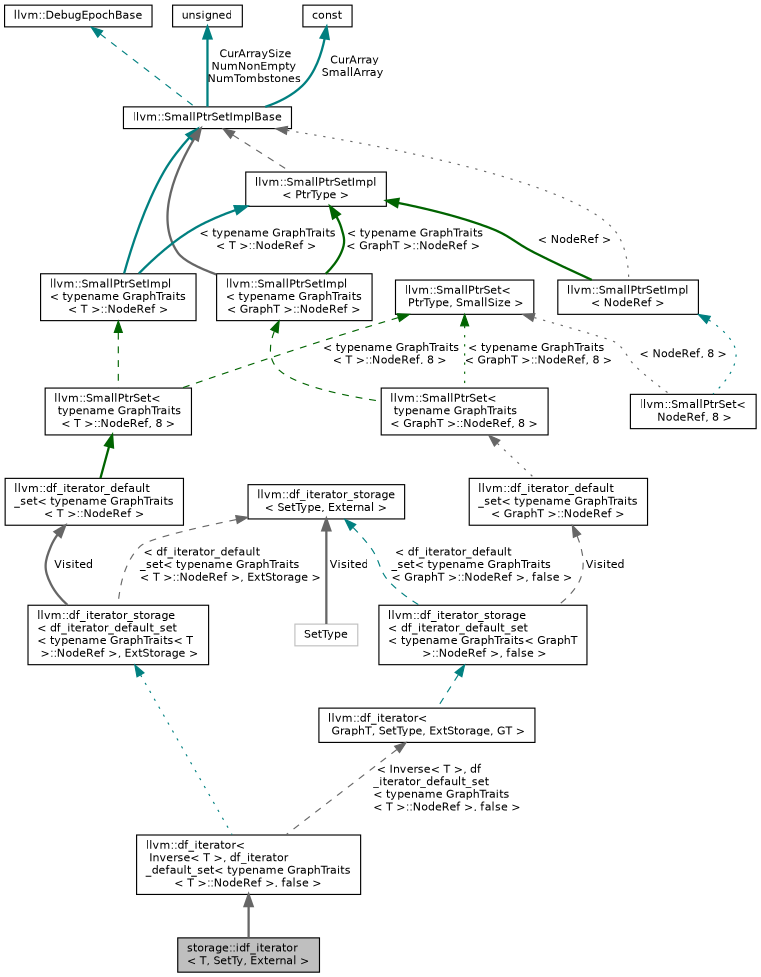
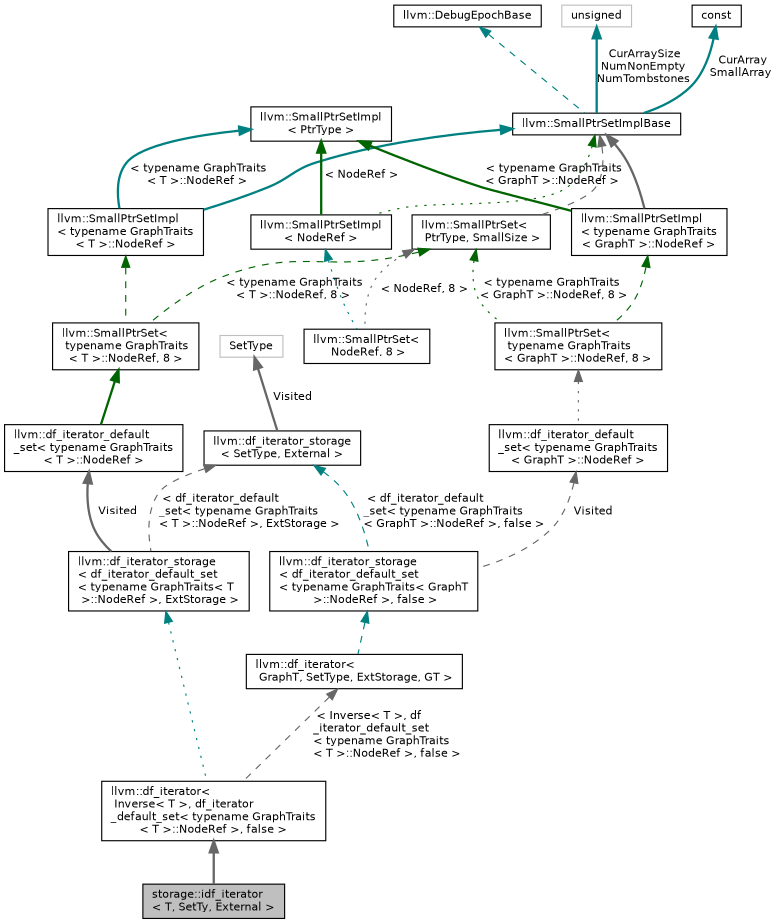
(207, 16) -> (597, 16)
(262, 154) -> (588, 194)
(482, 171) -> (495, 203)
(326, 577) -> (268, 400)
